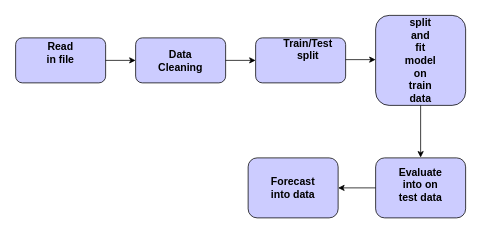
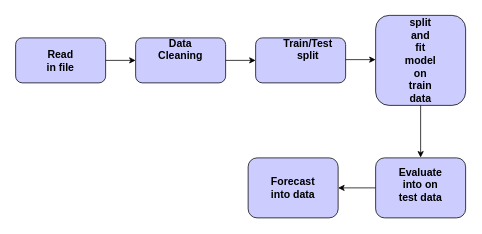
(60, 53) -> (60, 60)
(180, 60) -> (180, 49)
